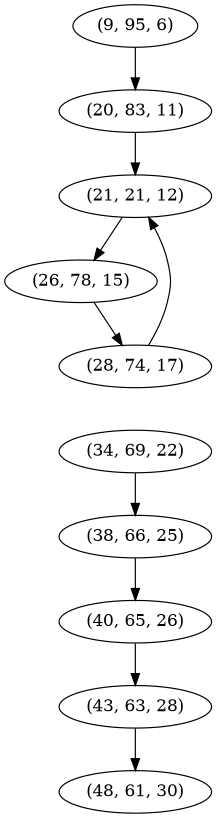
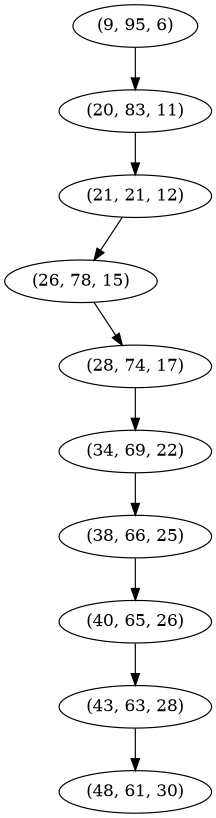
(170, 287) -> (135, 403)
